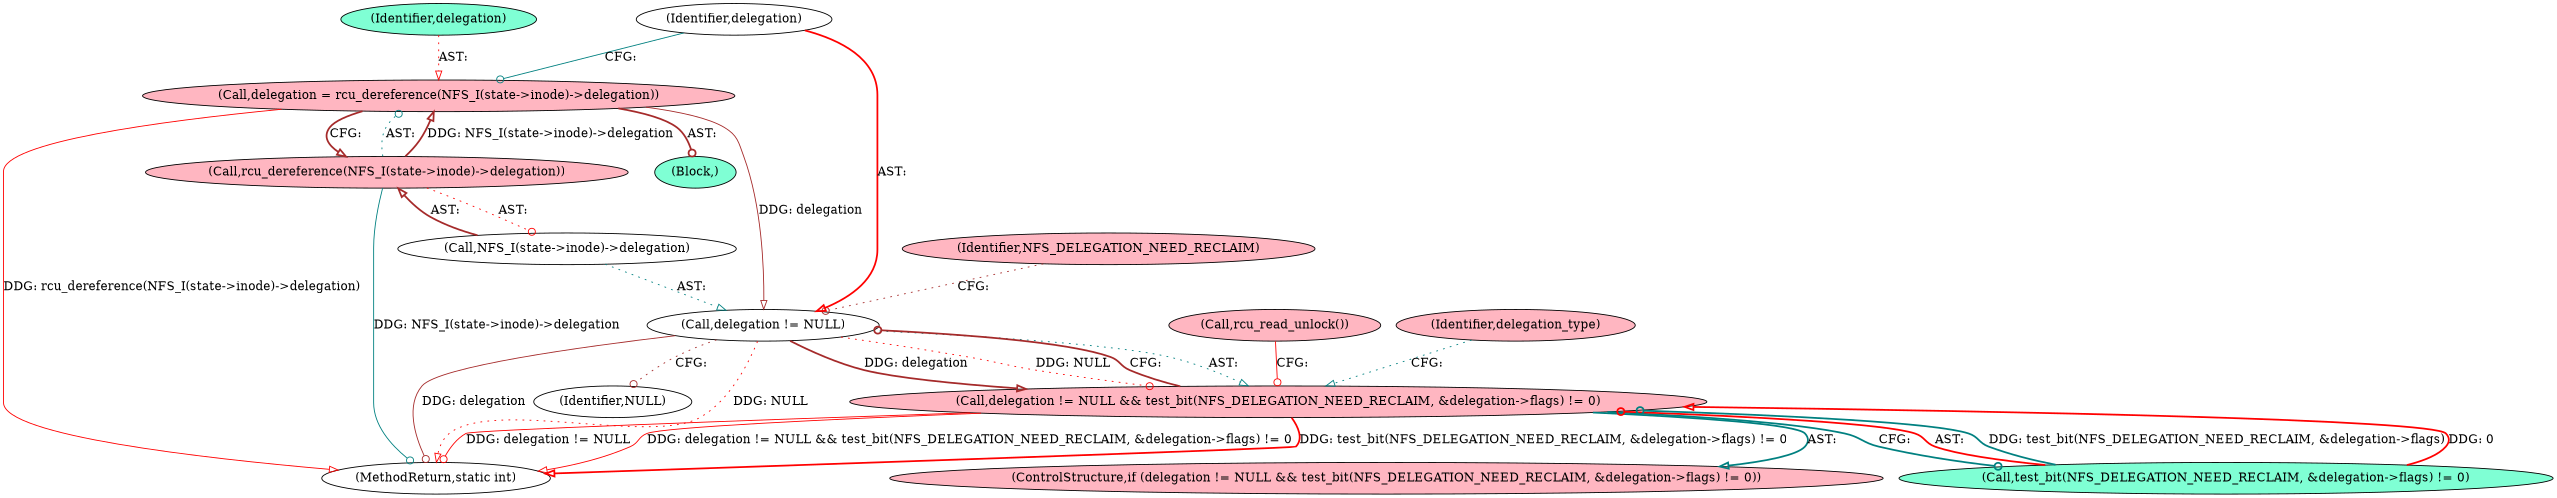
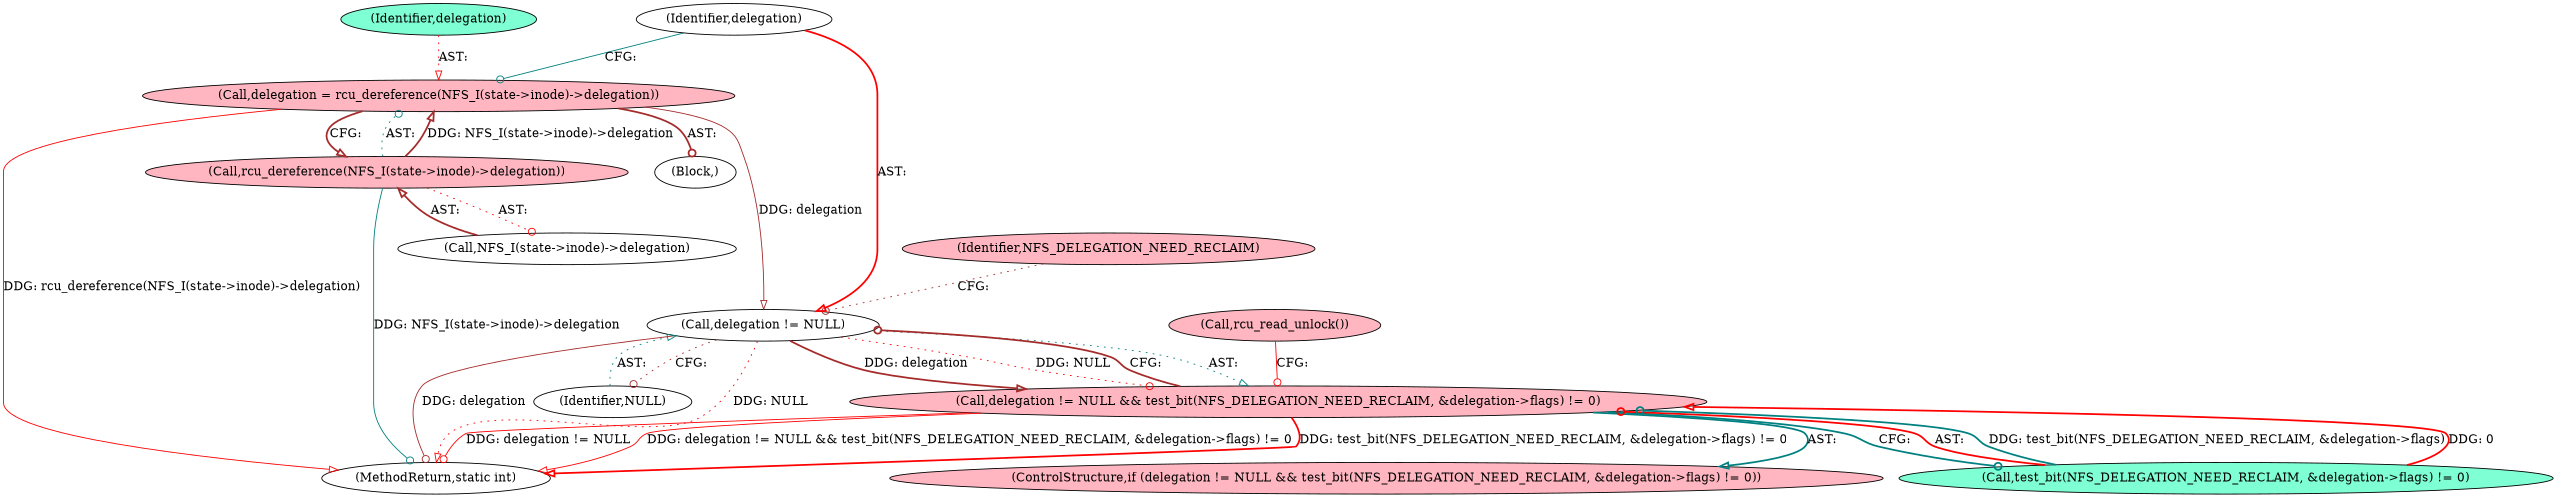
(695, 172) -> (695, 172)
(661, 286) -> (627, 350)
(1516, 325) -> none
